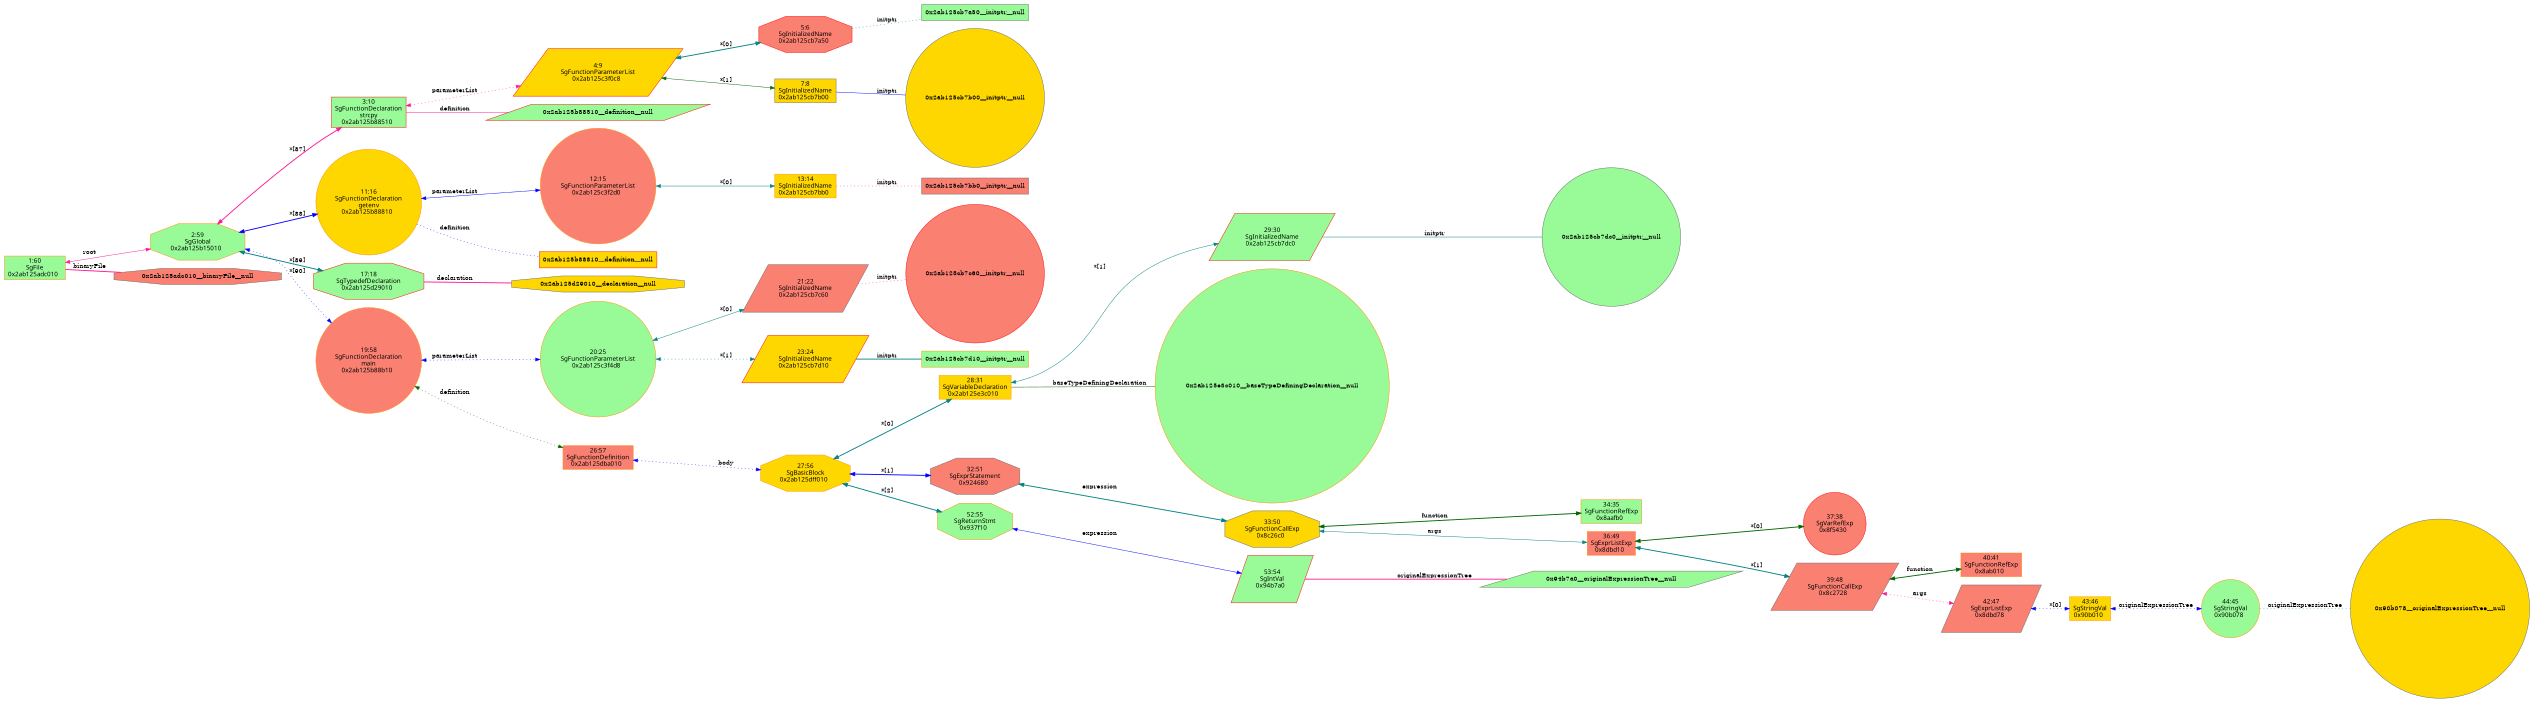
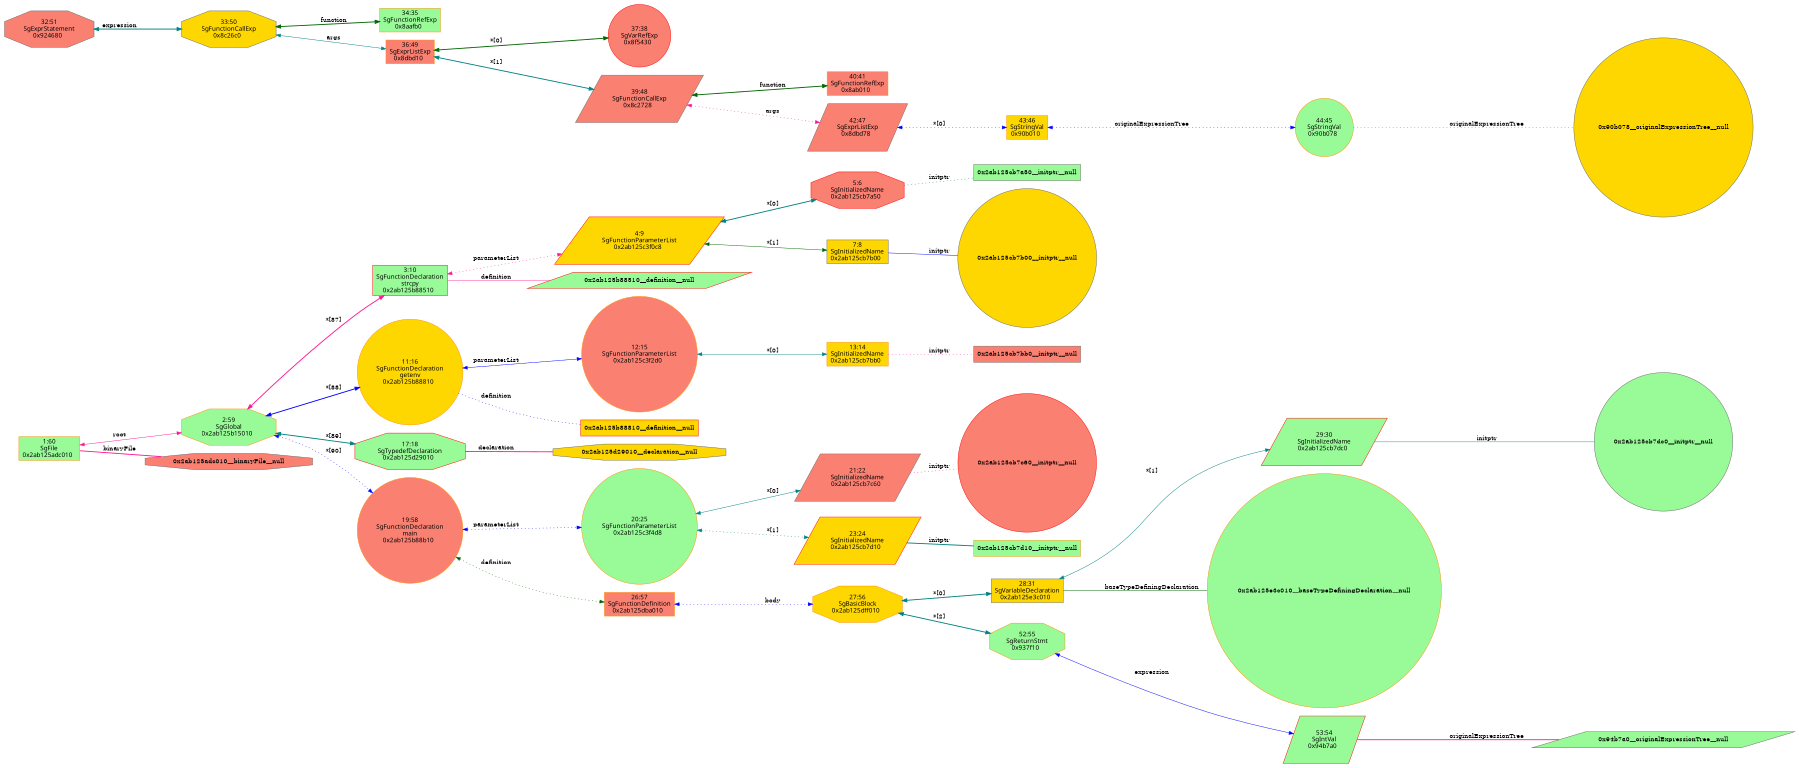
(975, 387) -> (1027, 591)
(890, 475) -> none
